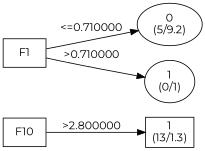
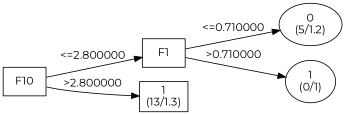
(170, 24) -> (311, 24)
none -> (90, 68)
